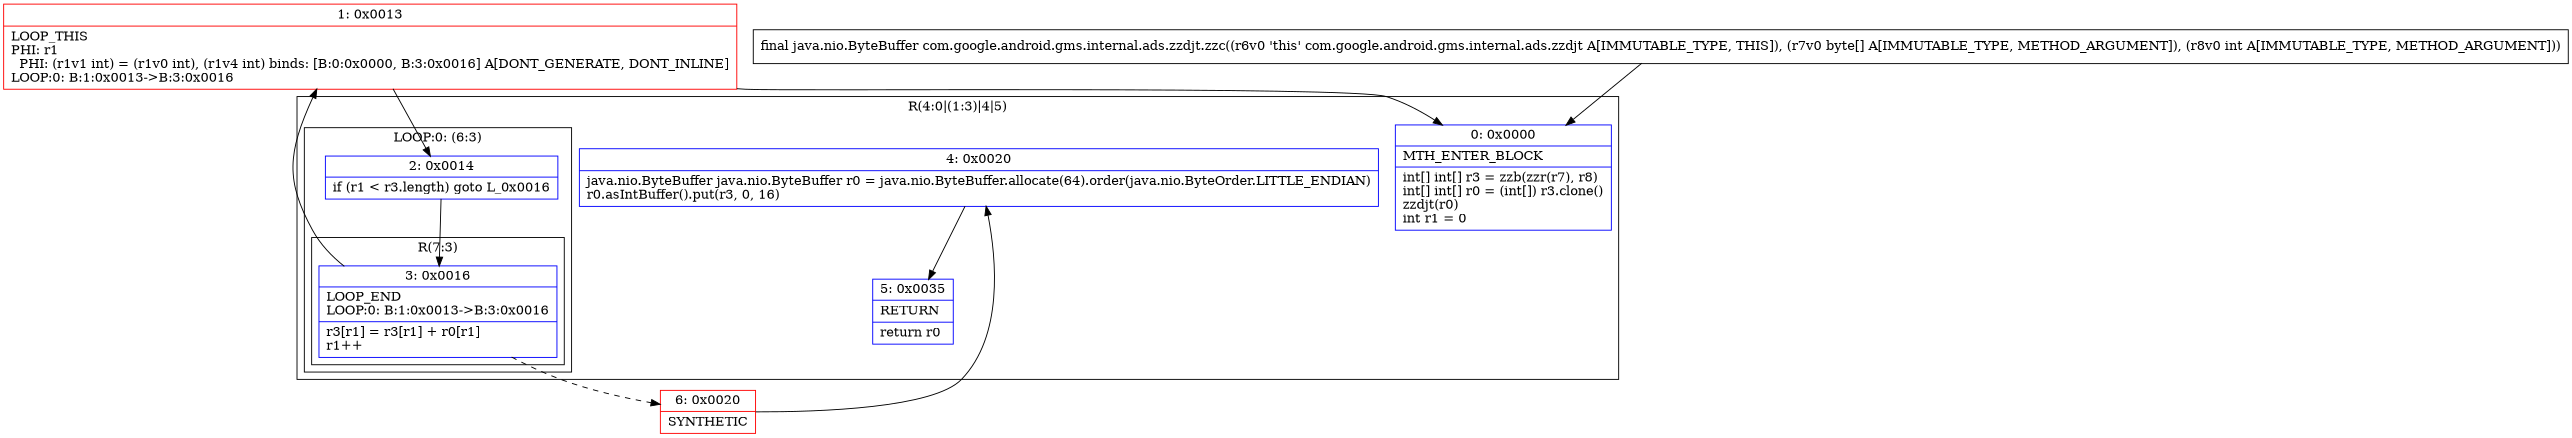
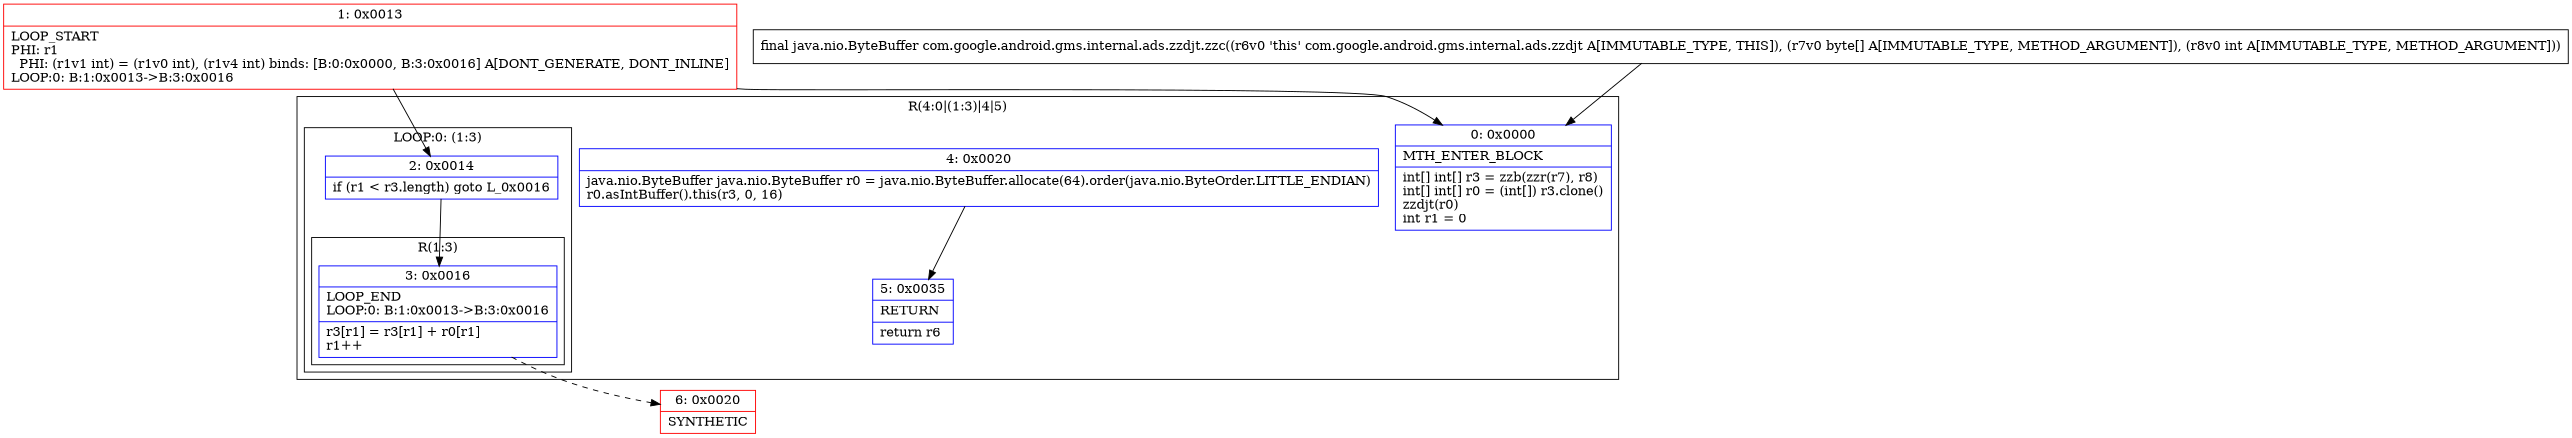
(50, 37) -> (55, 37)
(438, 138) -> (438, 138)
(683, 195) -> (685, 195)
(311, 227) -> none
(438, 248) -> (438, 248)
(911, 333) -> (911, 333)
(945, 390) -> none
